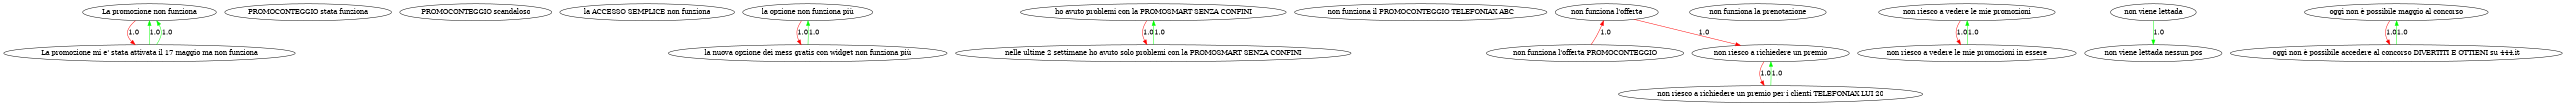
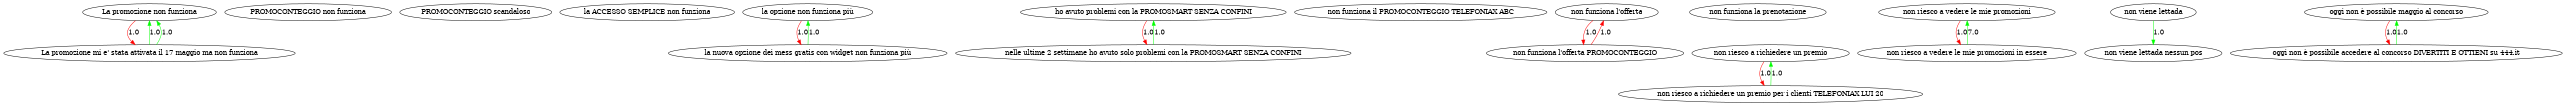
(308, 12) -> (308, 12)
(1685, 32) -> (1586, 29)
(1973, 33) -> (1973, 33)
